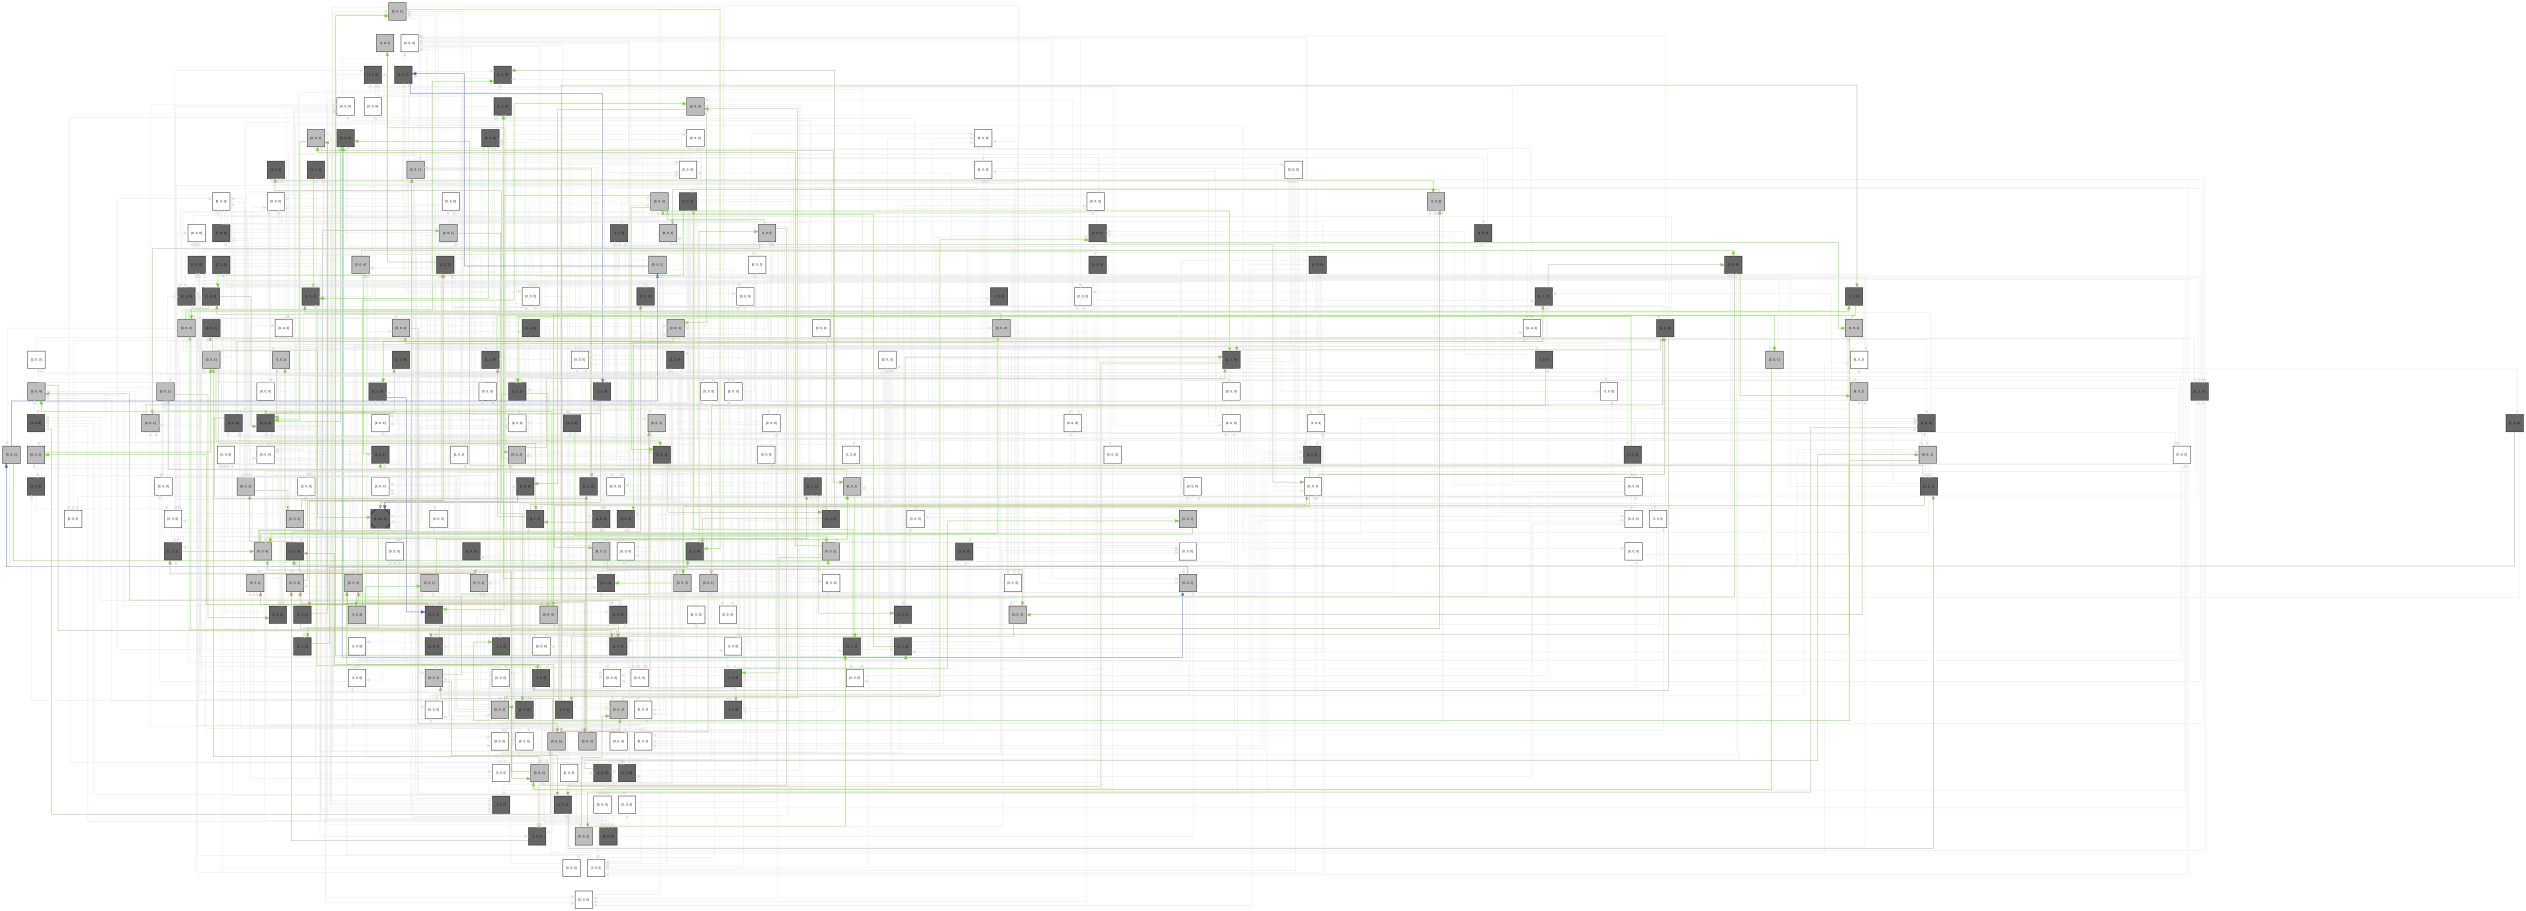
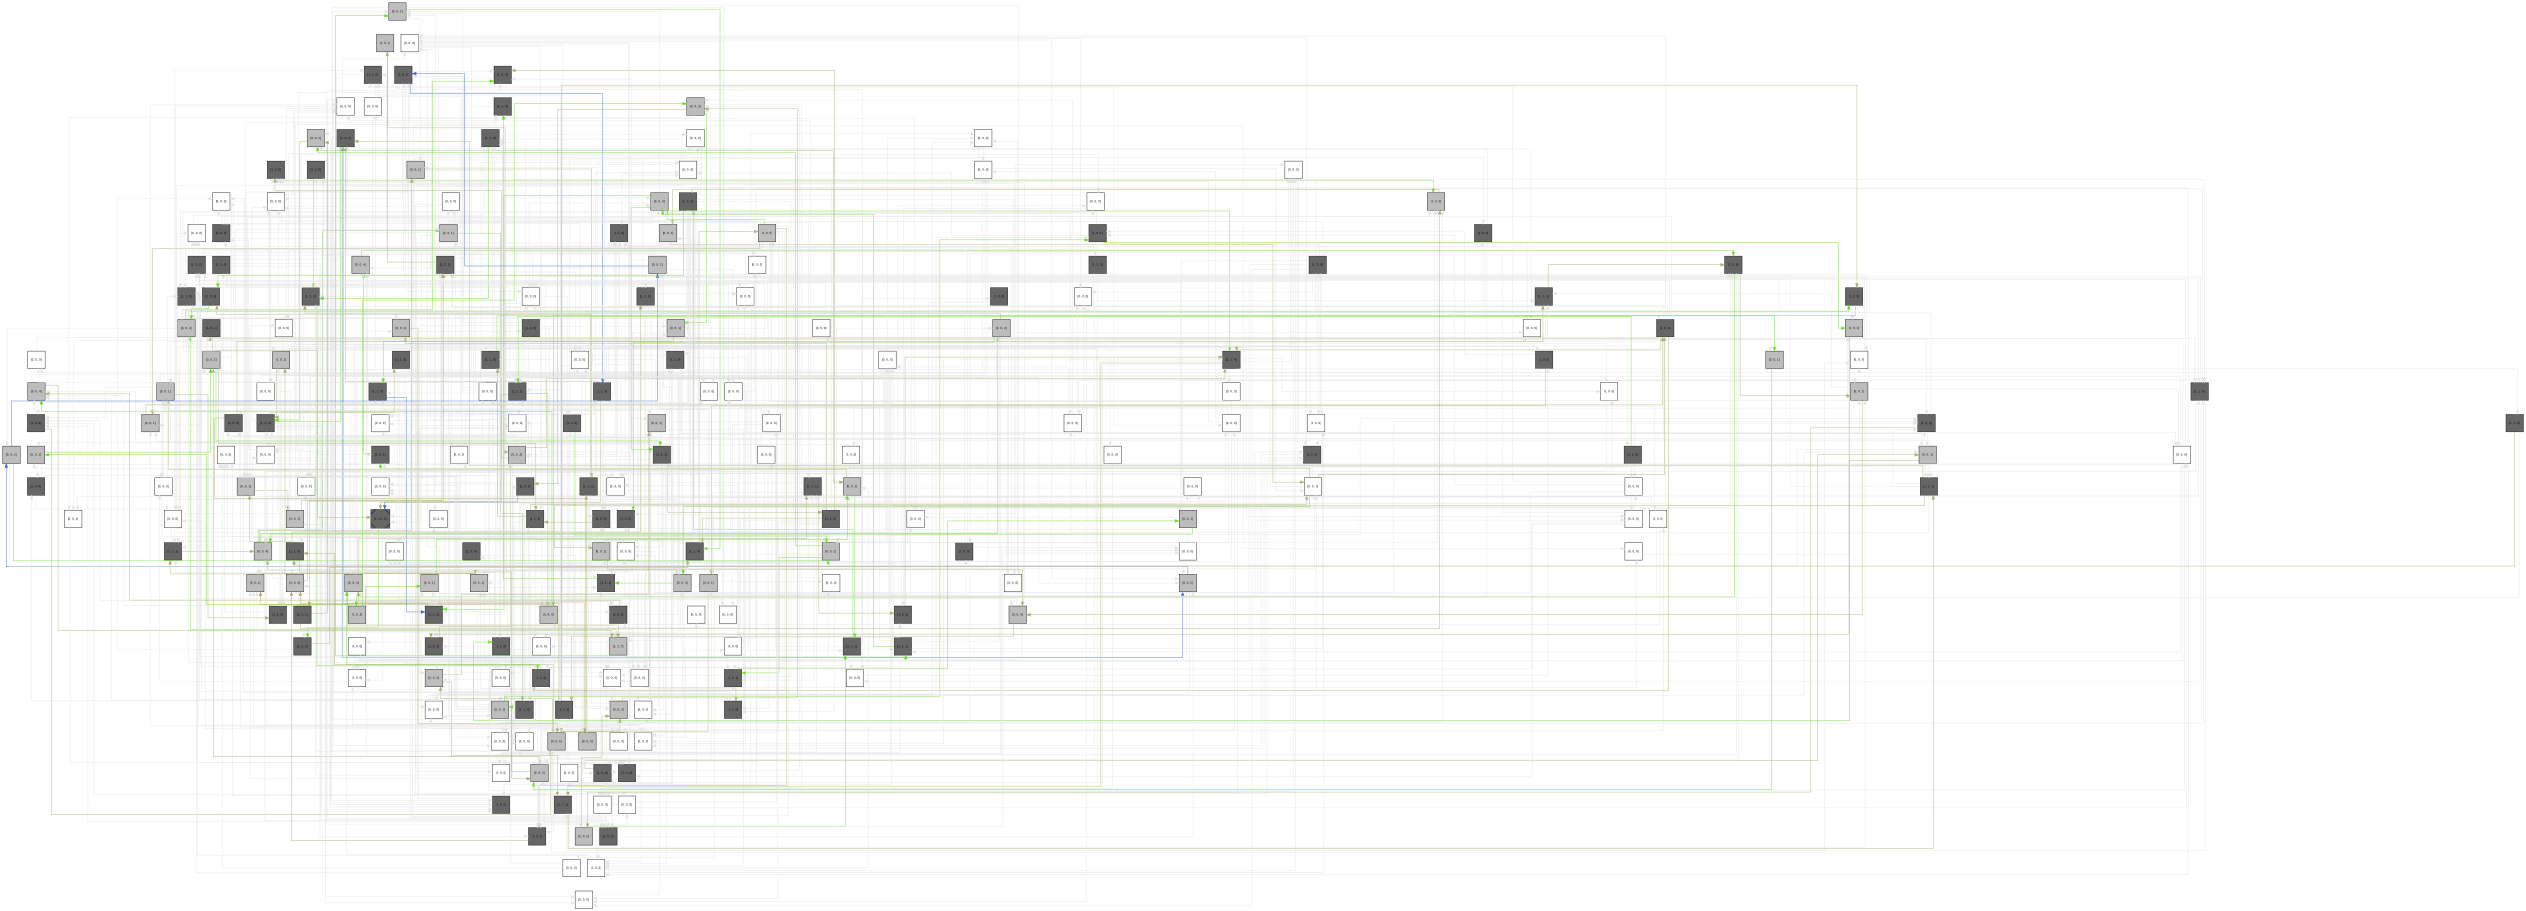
(251, 347) -> none
(439, 414) -> (358, 382)
(618, 646) -> (618, 646)
